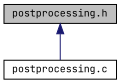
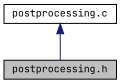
(60, 47) -> (60, 47)
